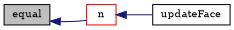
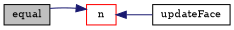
(73, 21) -> (63, 8)
